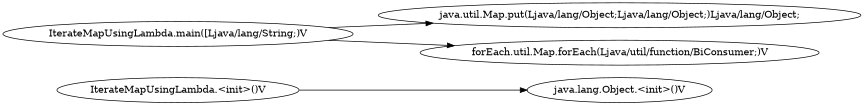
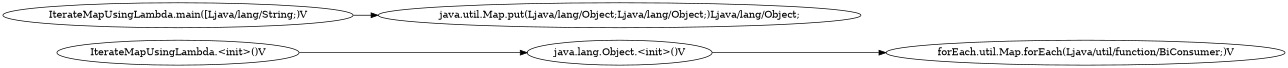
(388, 43) -> (795, 53)
